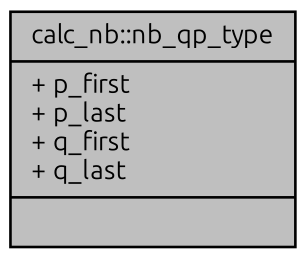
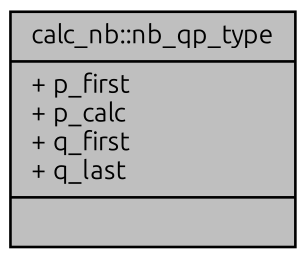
(80, 114) -> (80, 114)
